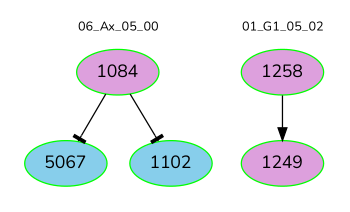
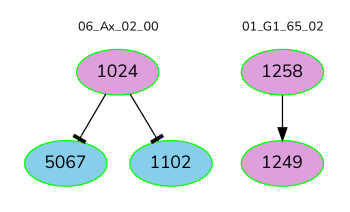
(118, 27) -> (118, 27)
(283, 27) -> (283, 27)
(118, 72) -> (118, 72)
